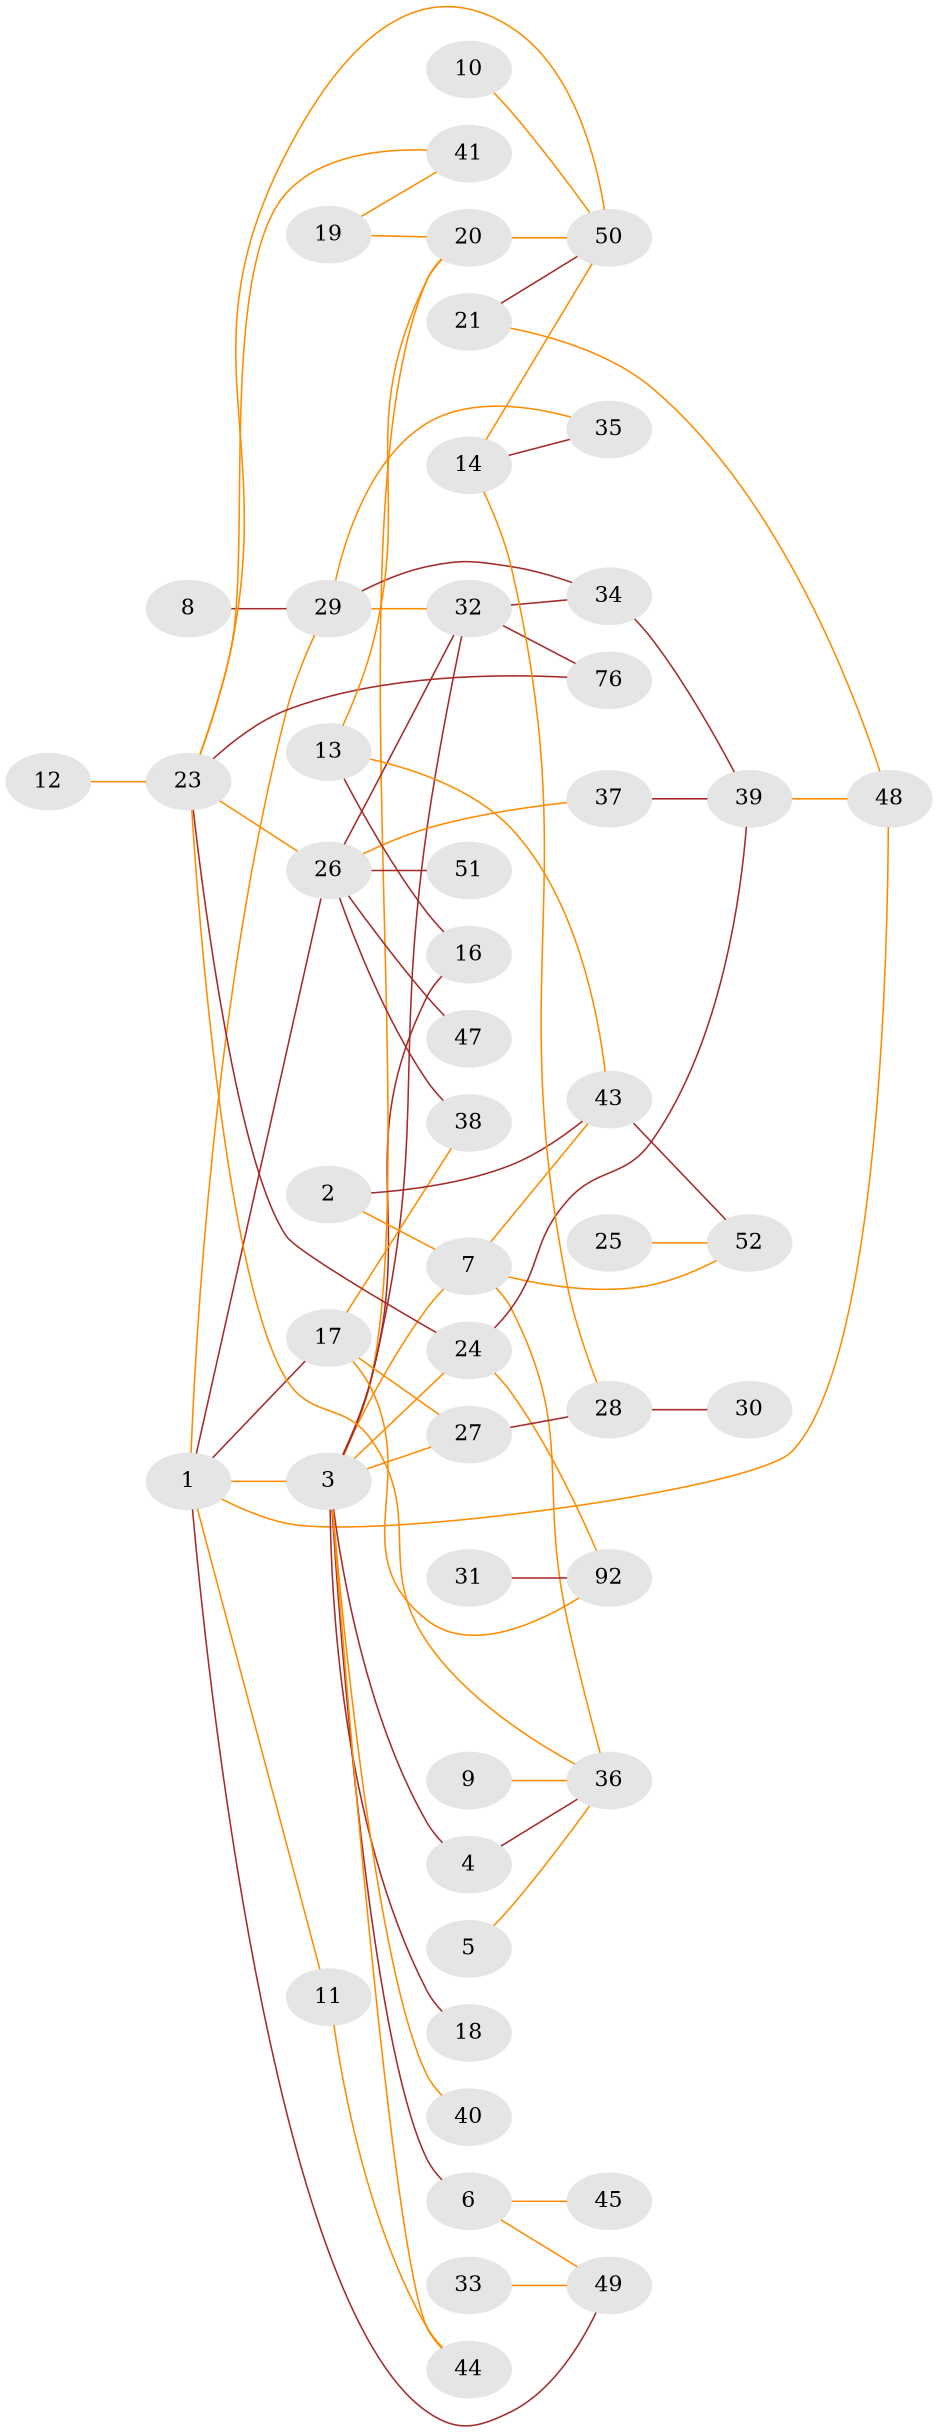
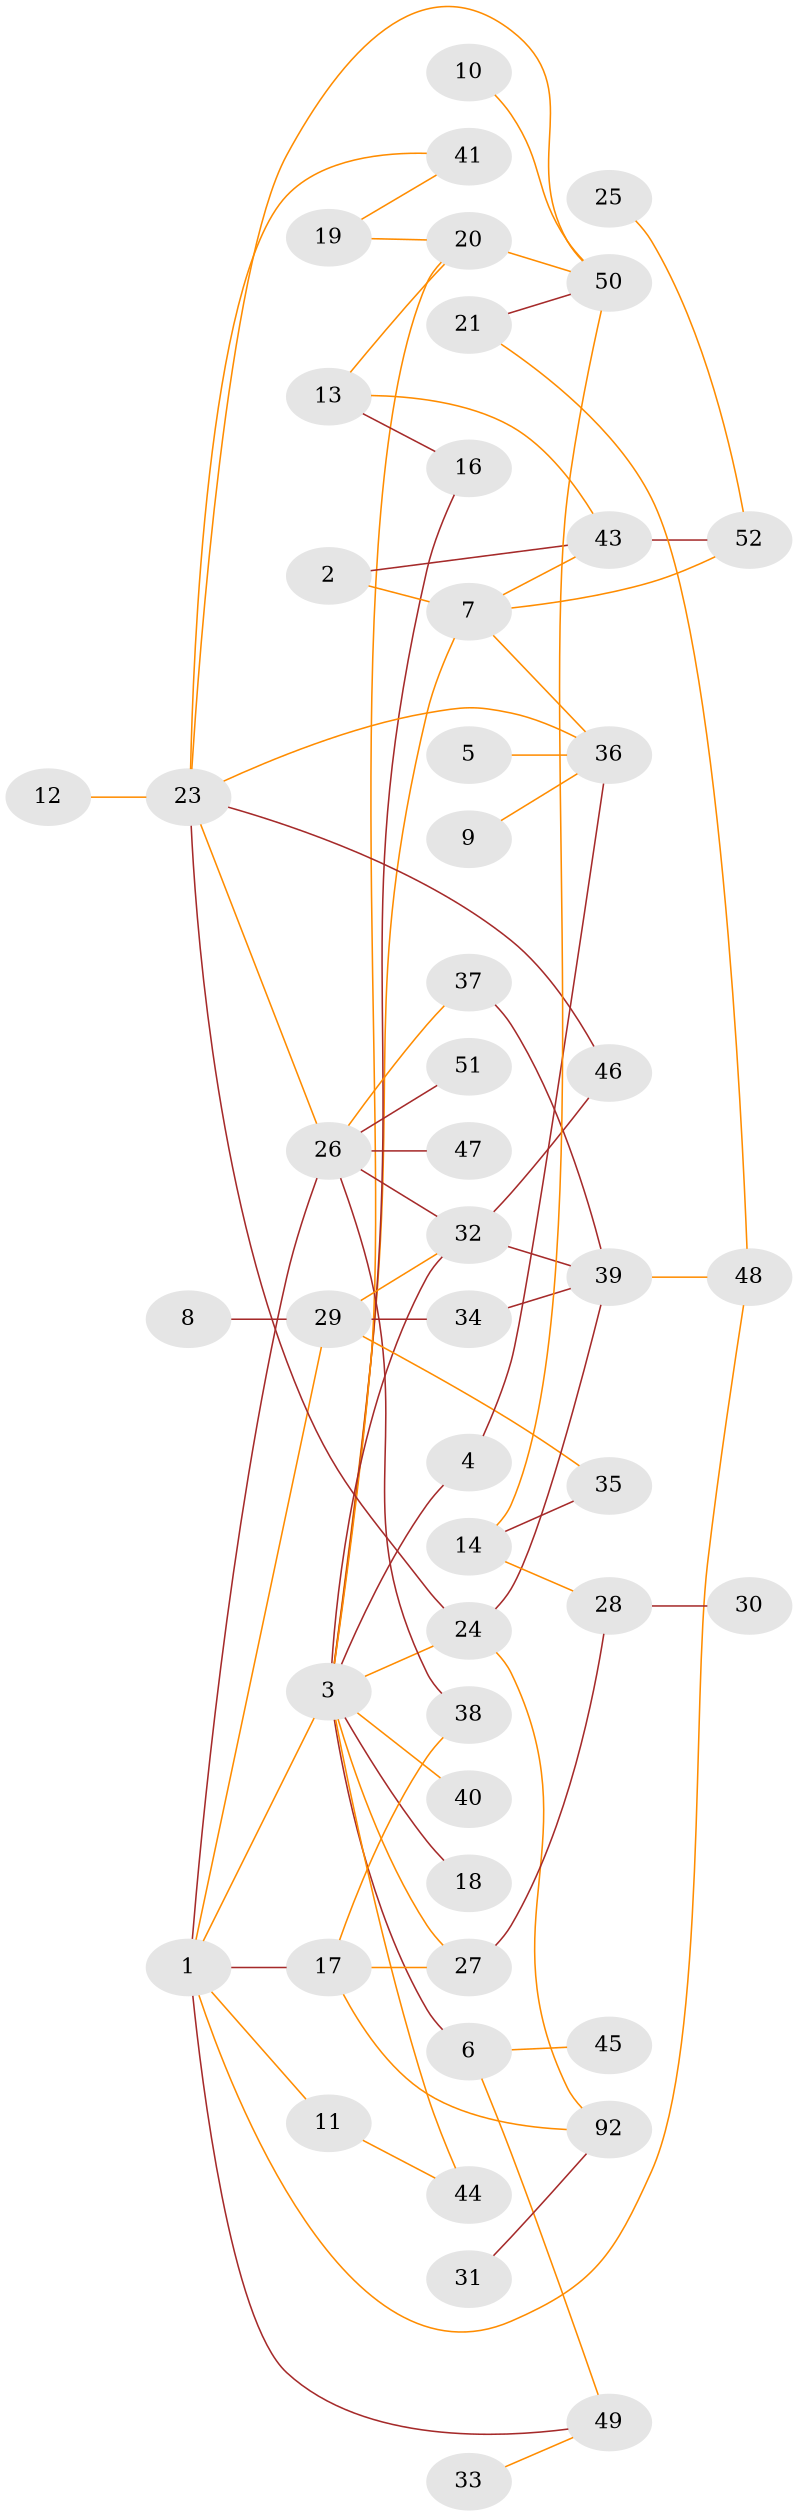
(539, 602) -> (541, 1257)
(609, 680) -> (609, 1073)
